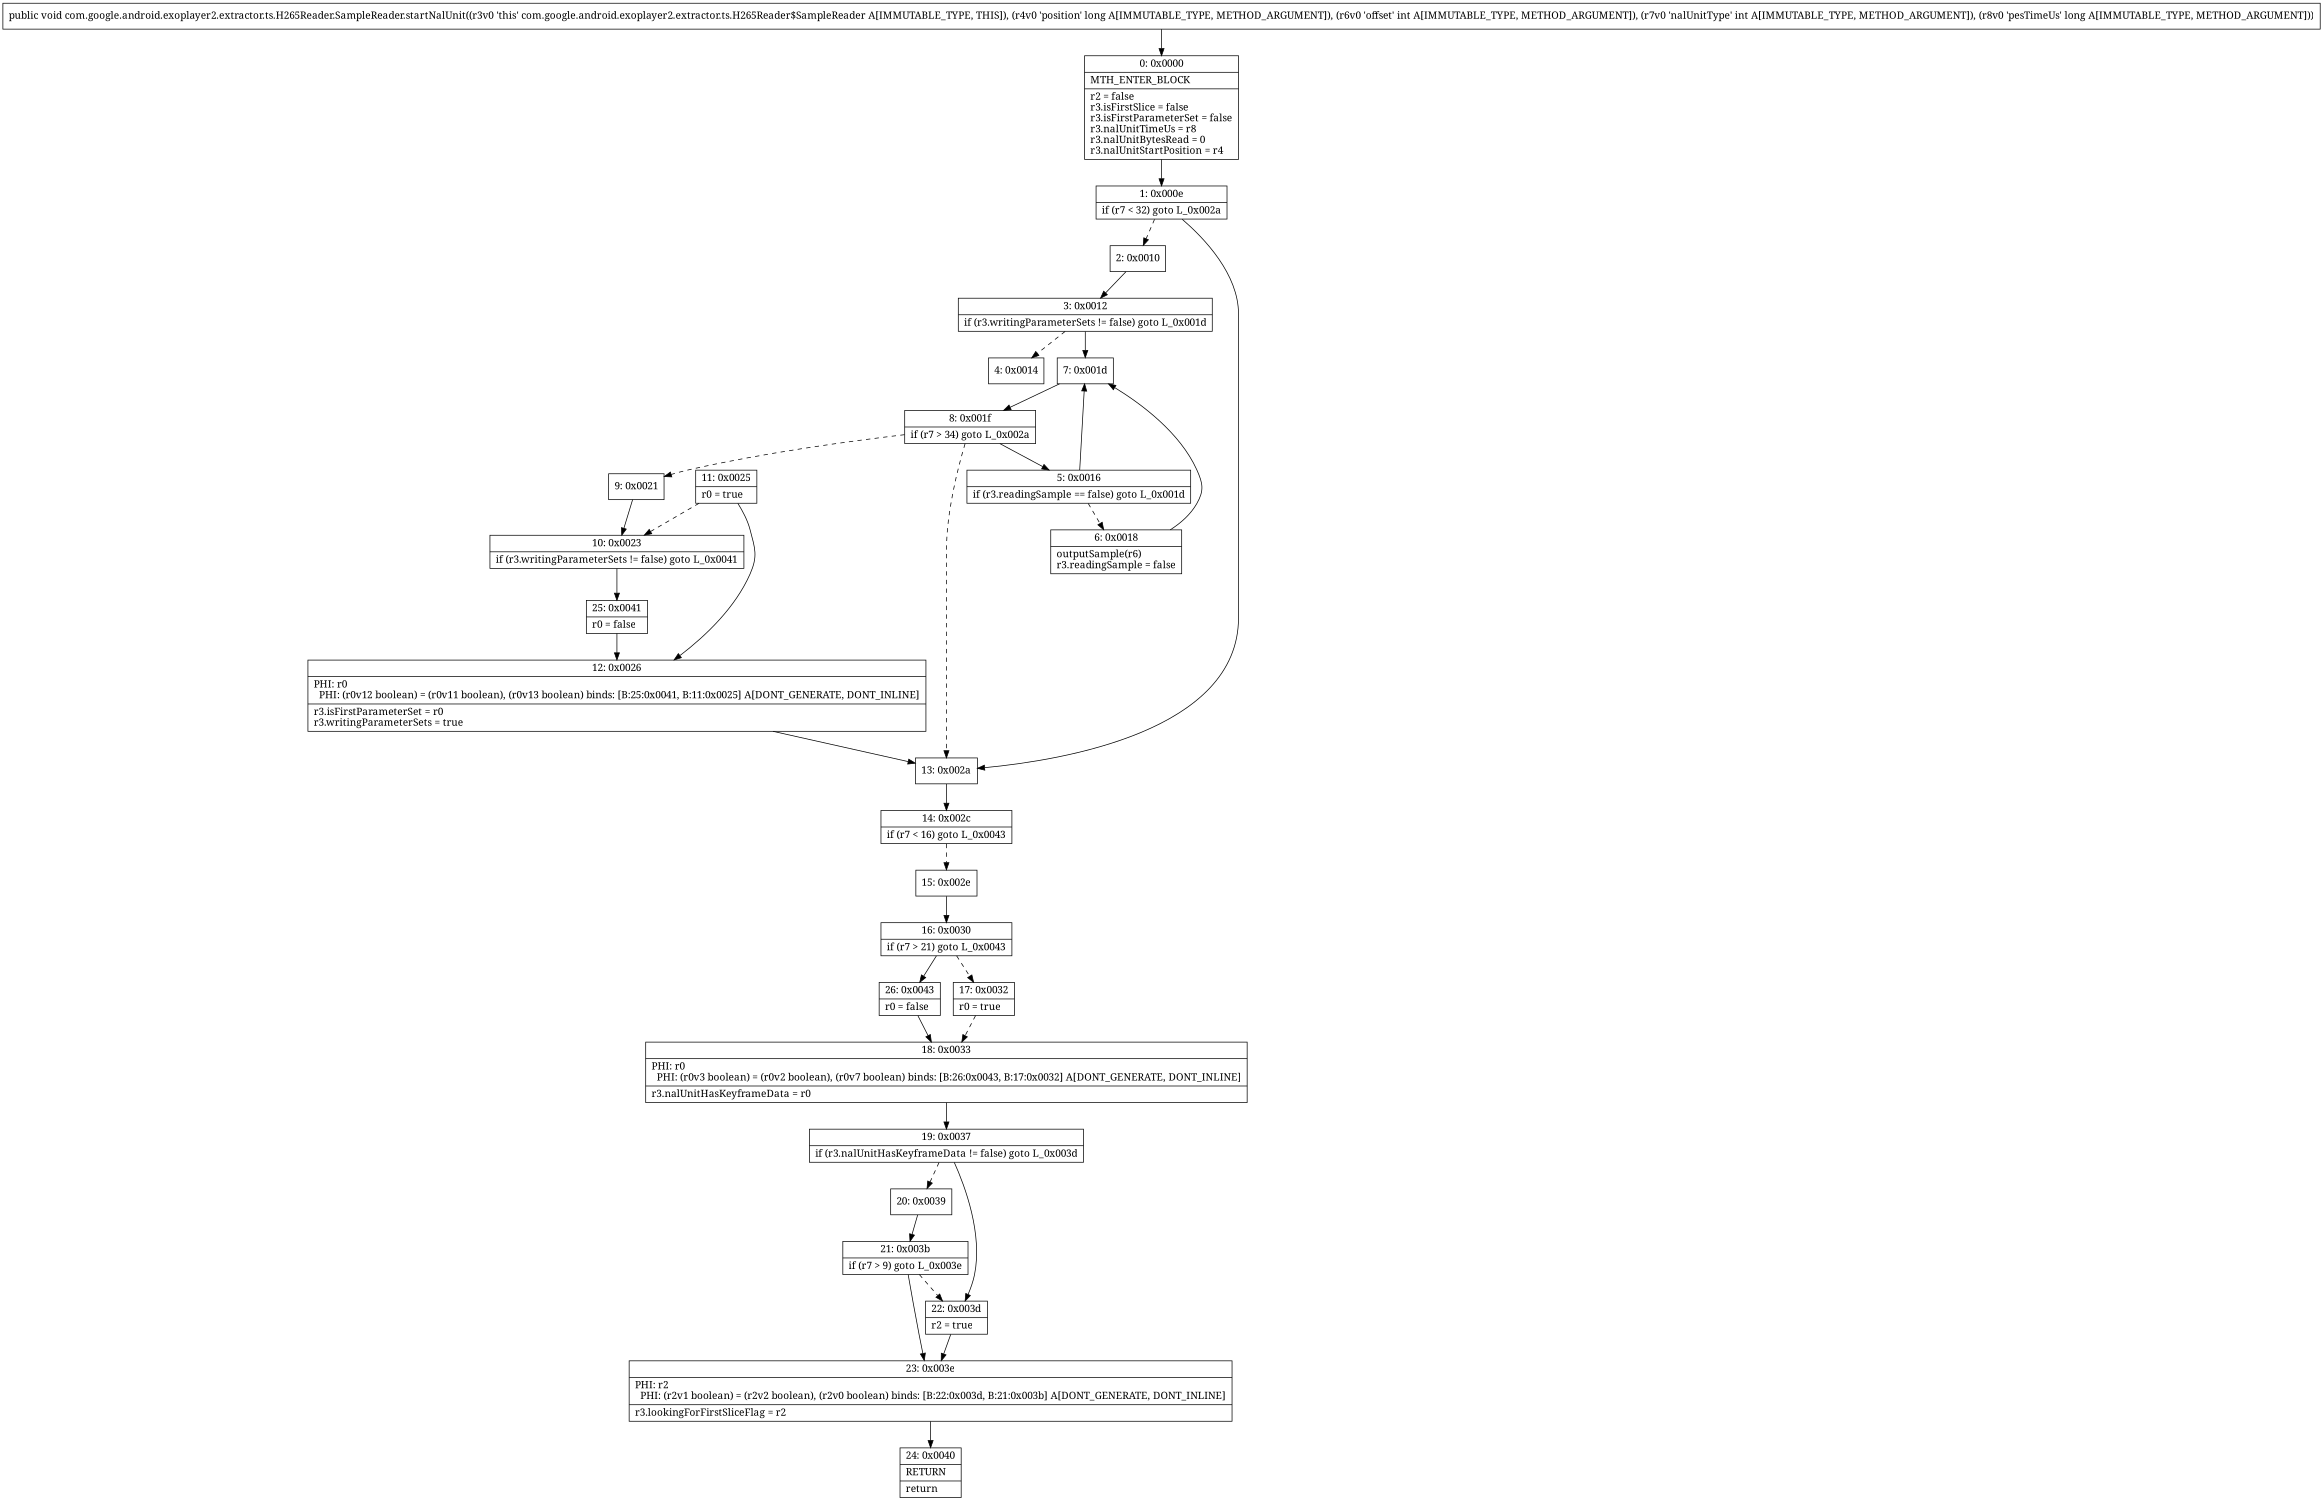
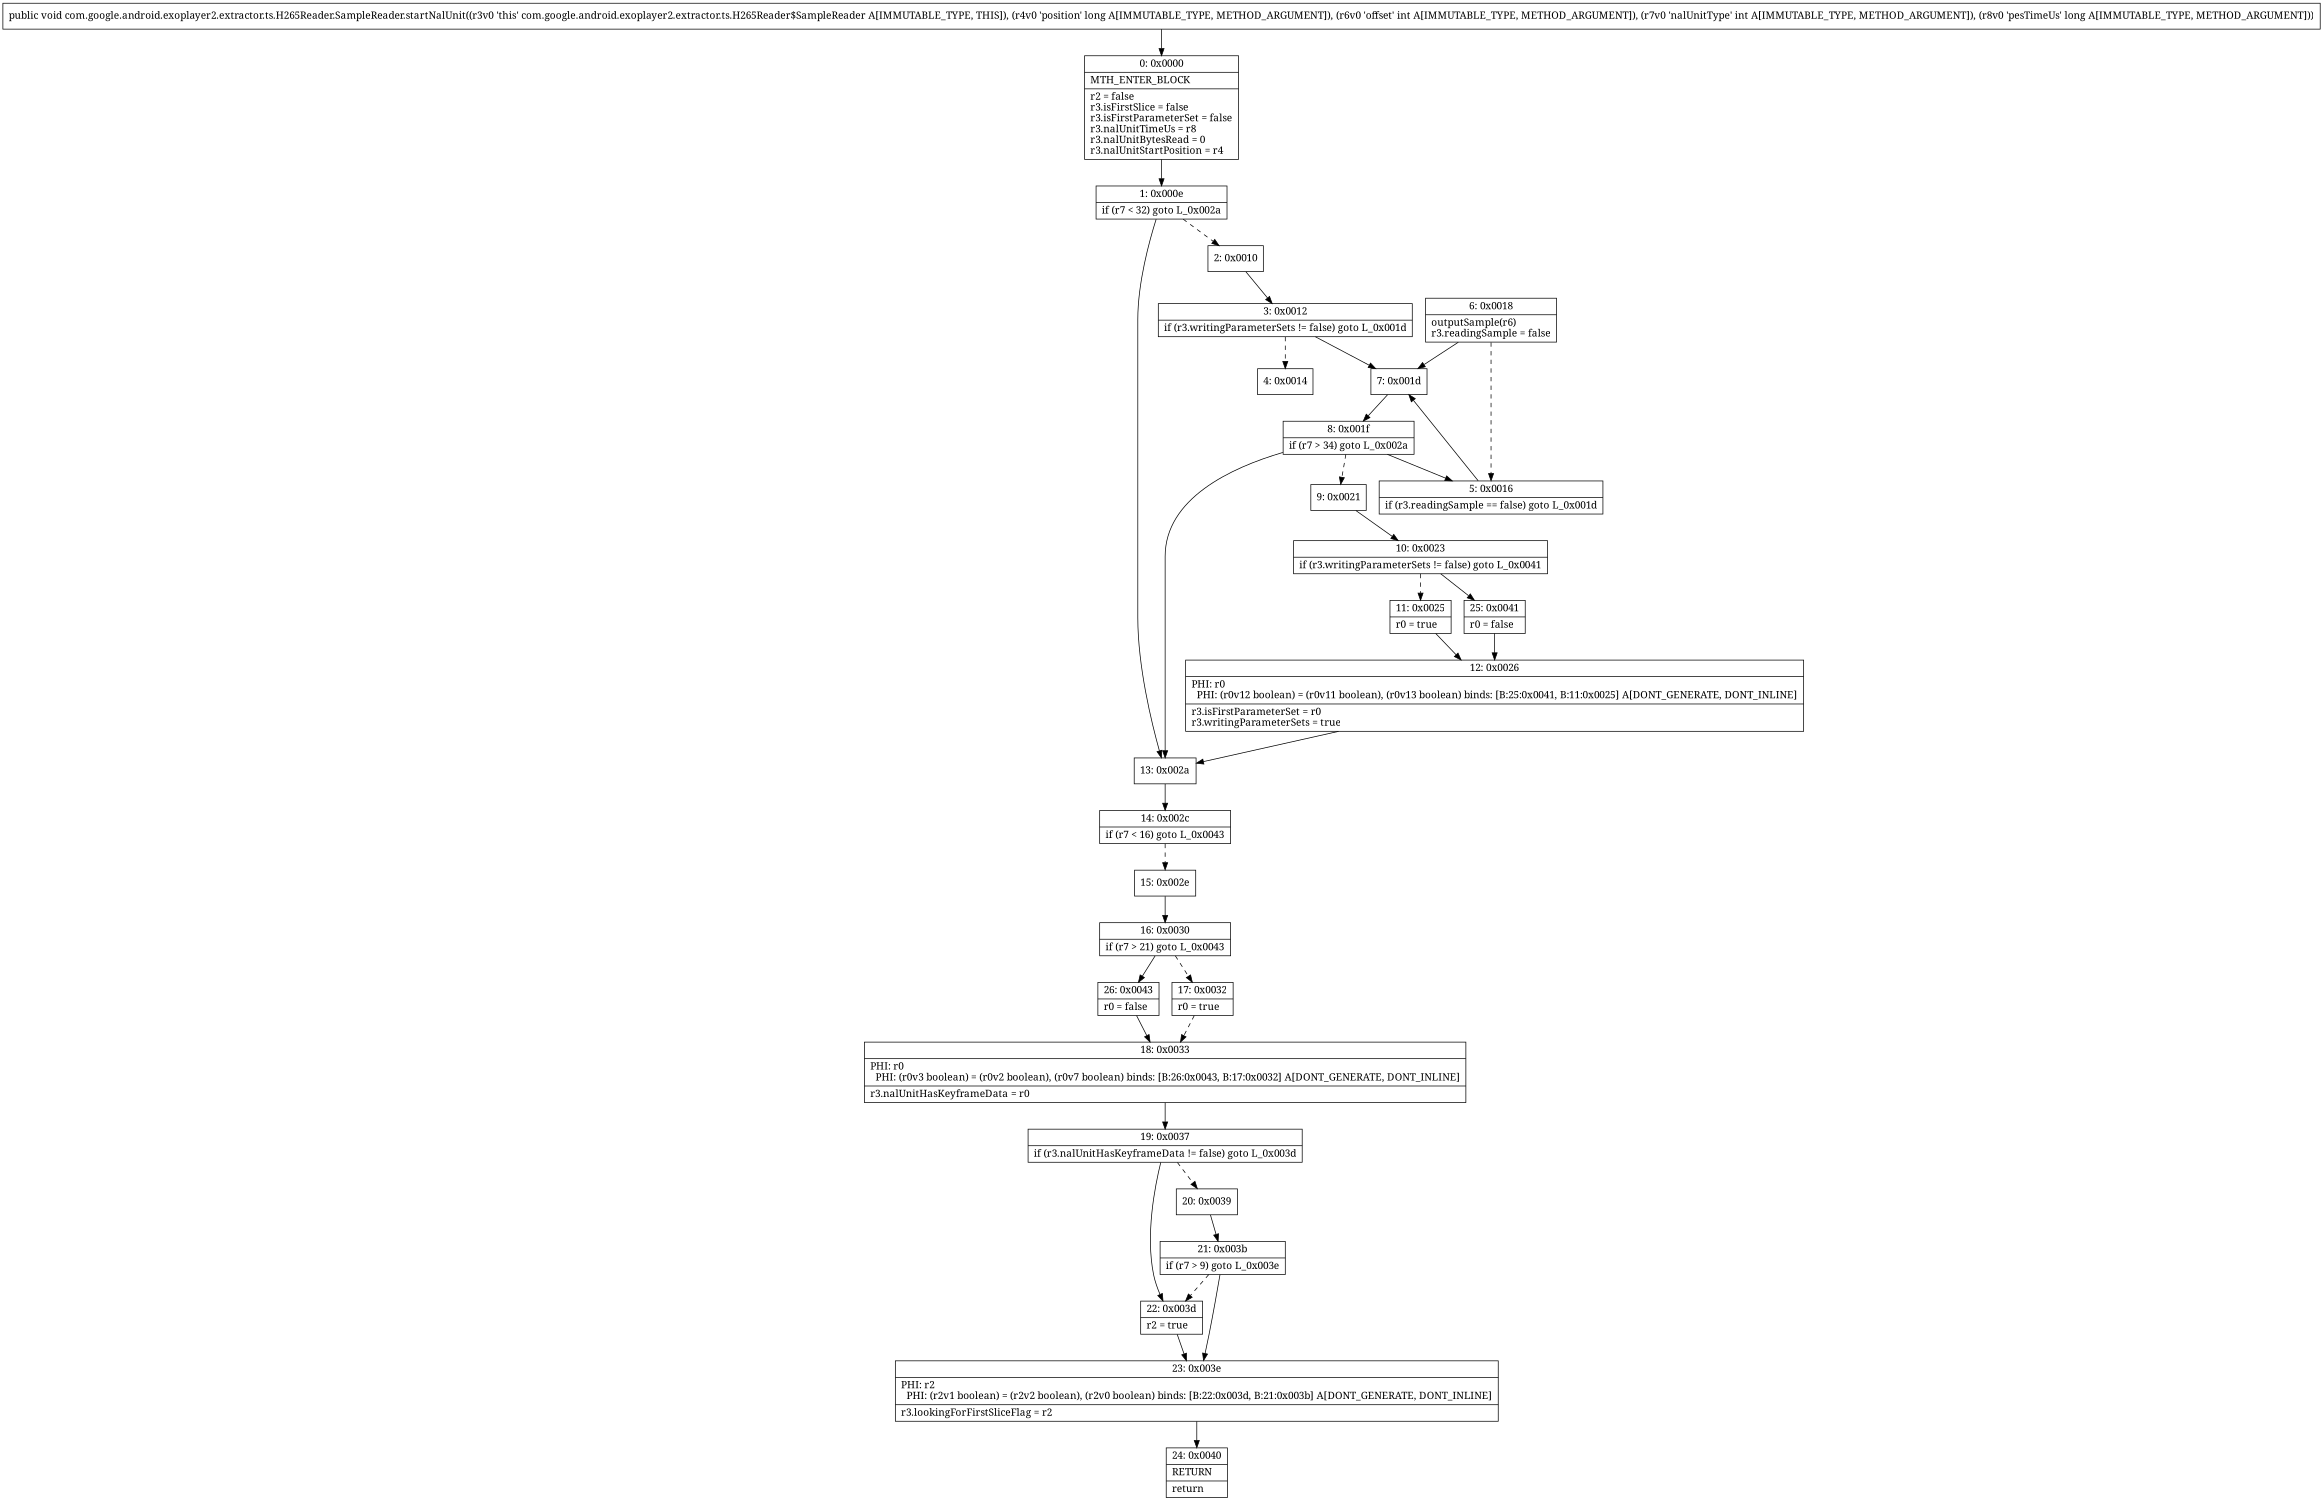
(1094, 513) -> (1491, 408)
(675, 517) -> (1421, 583)
(946, 596) -> (1165, 569)
